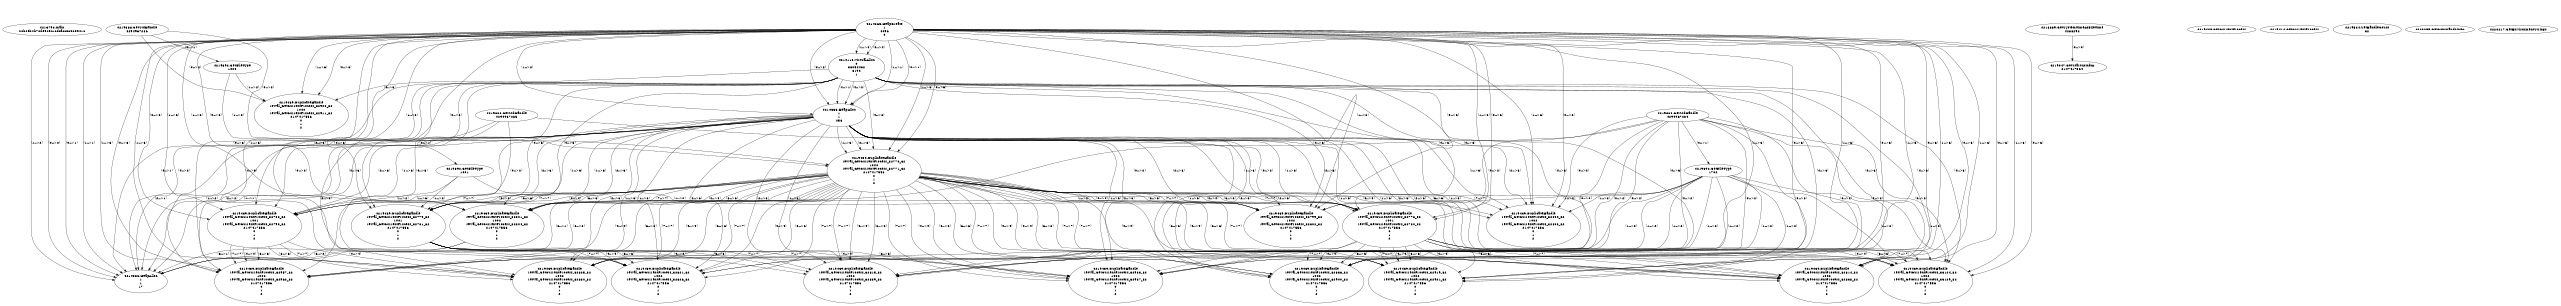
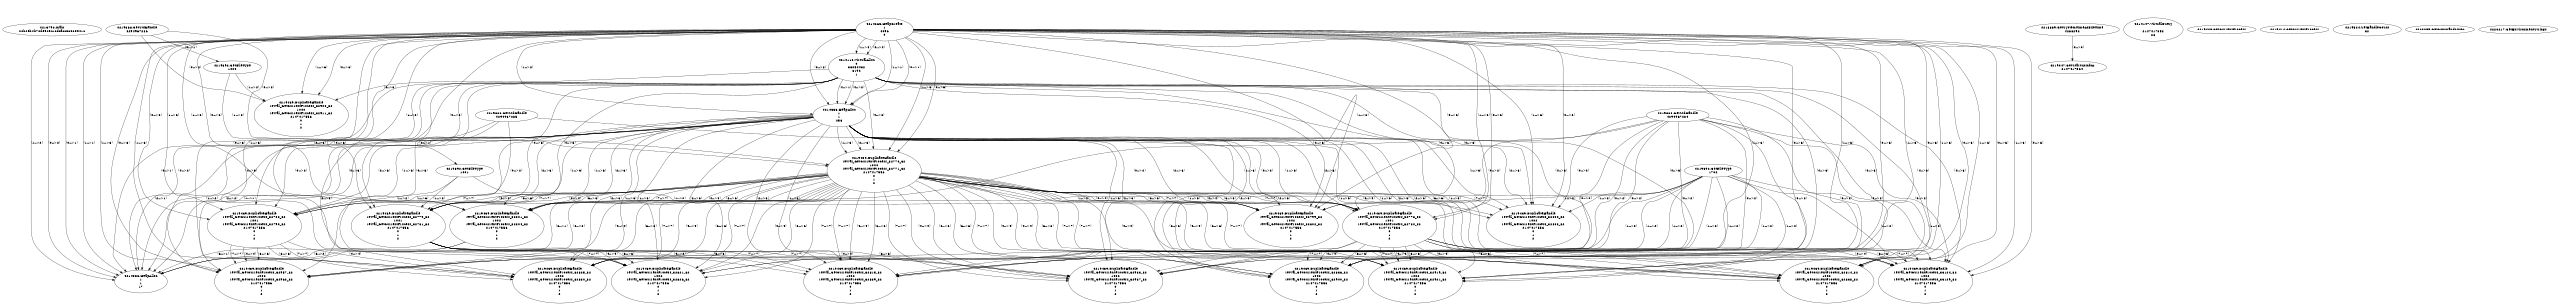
none -> (2153, 30)
(1695, 142) -> none
